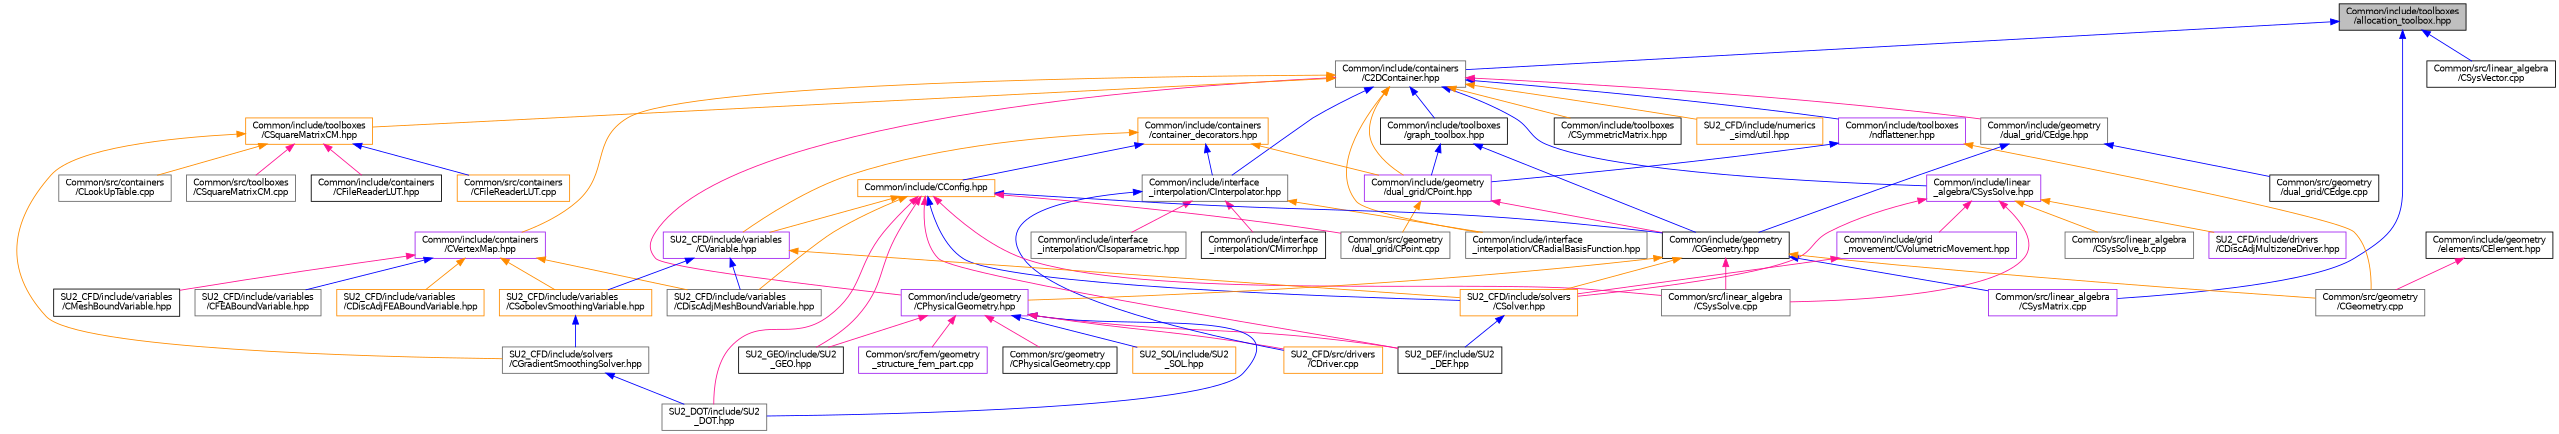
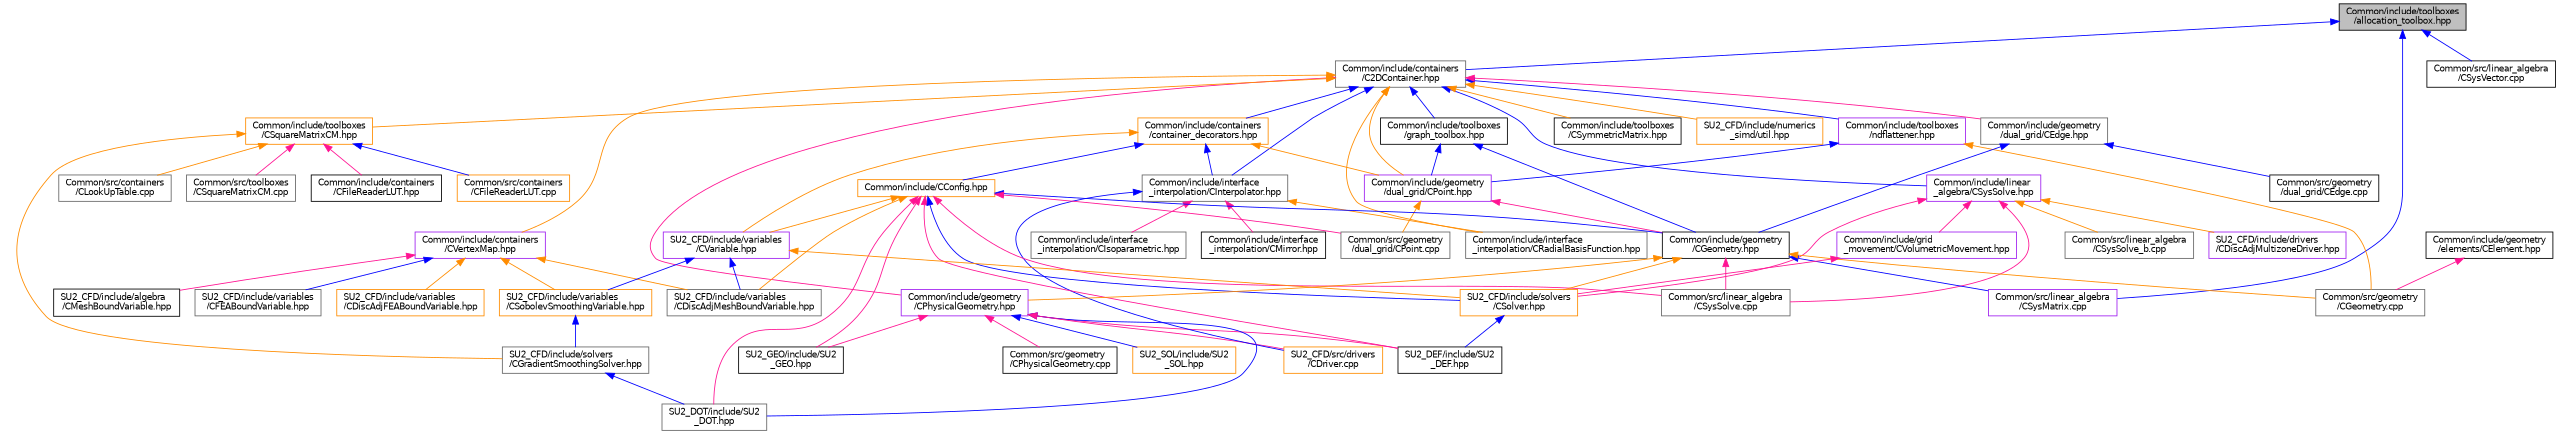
none -> (1298, 104)
(117, 303) -> (117, 303)
(923, 360) -> none
